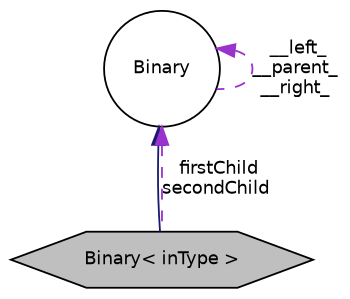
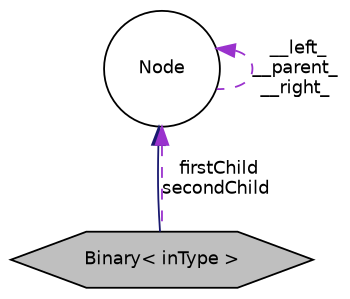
(162, 69) -> (162, 69)
